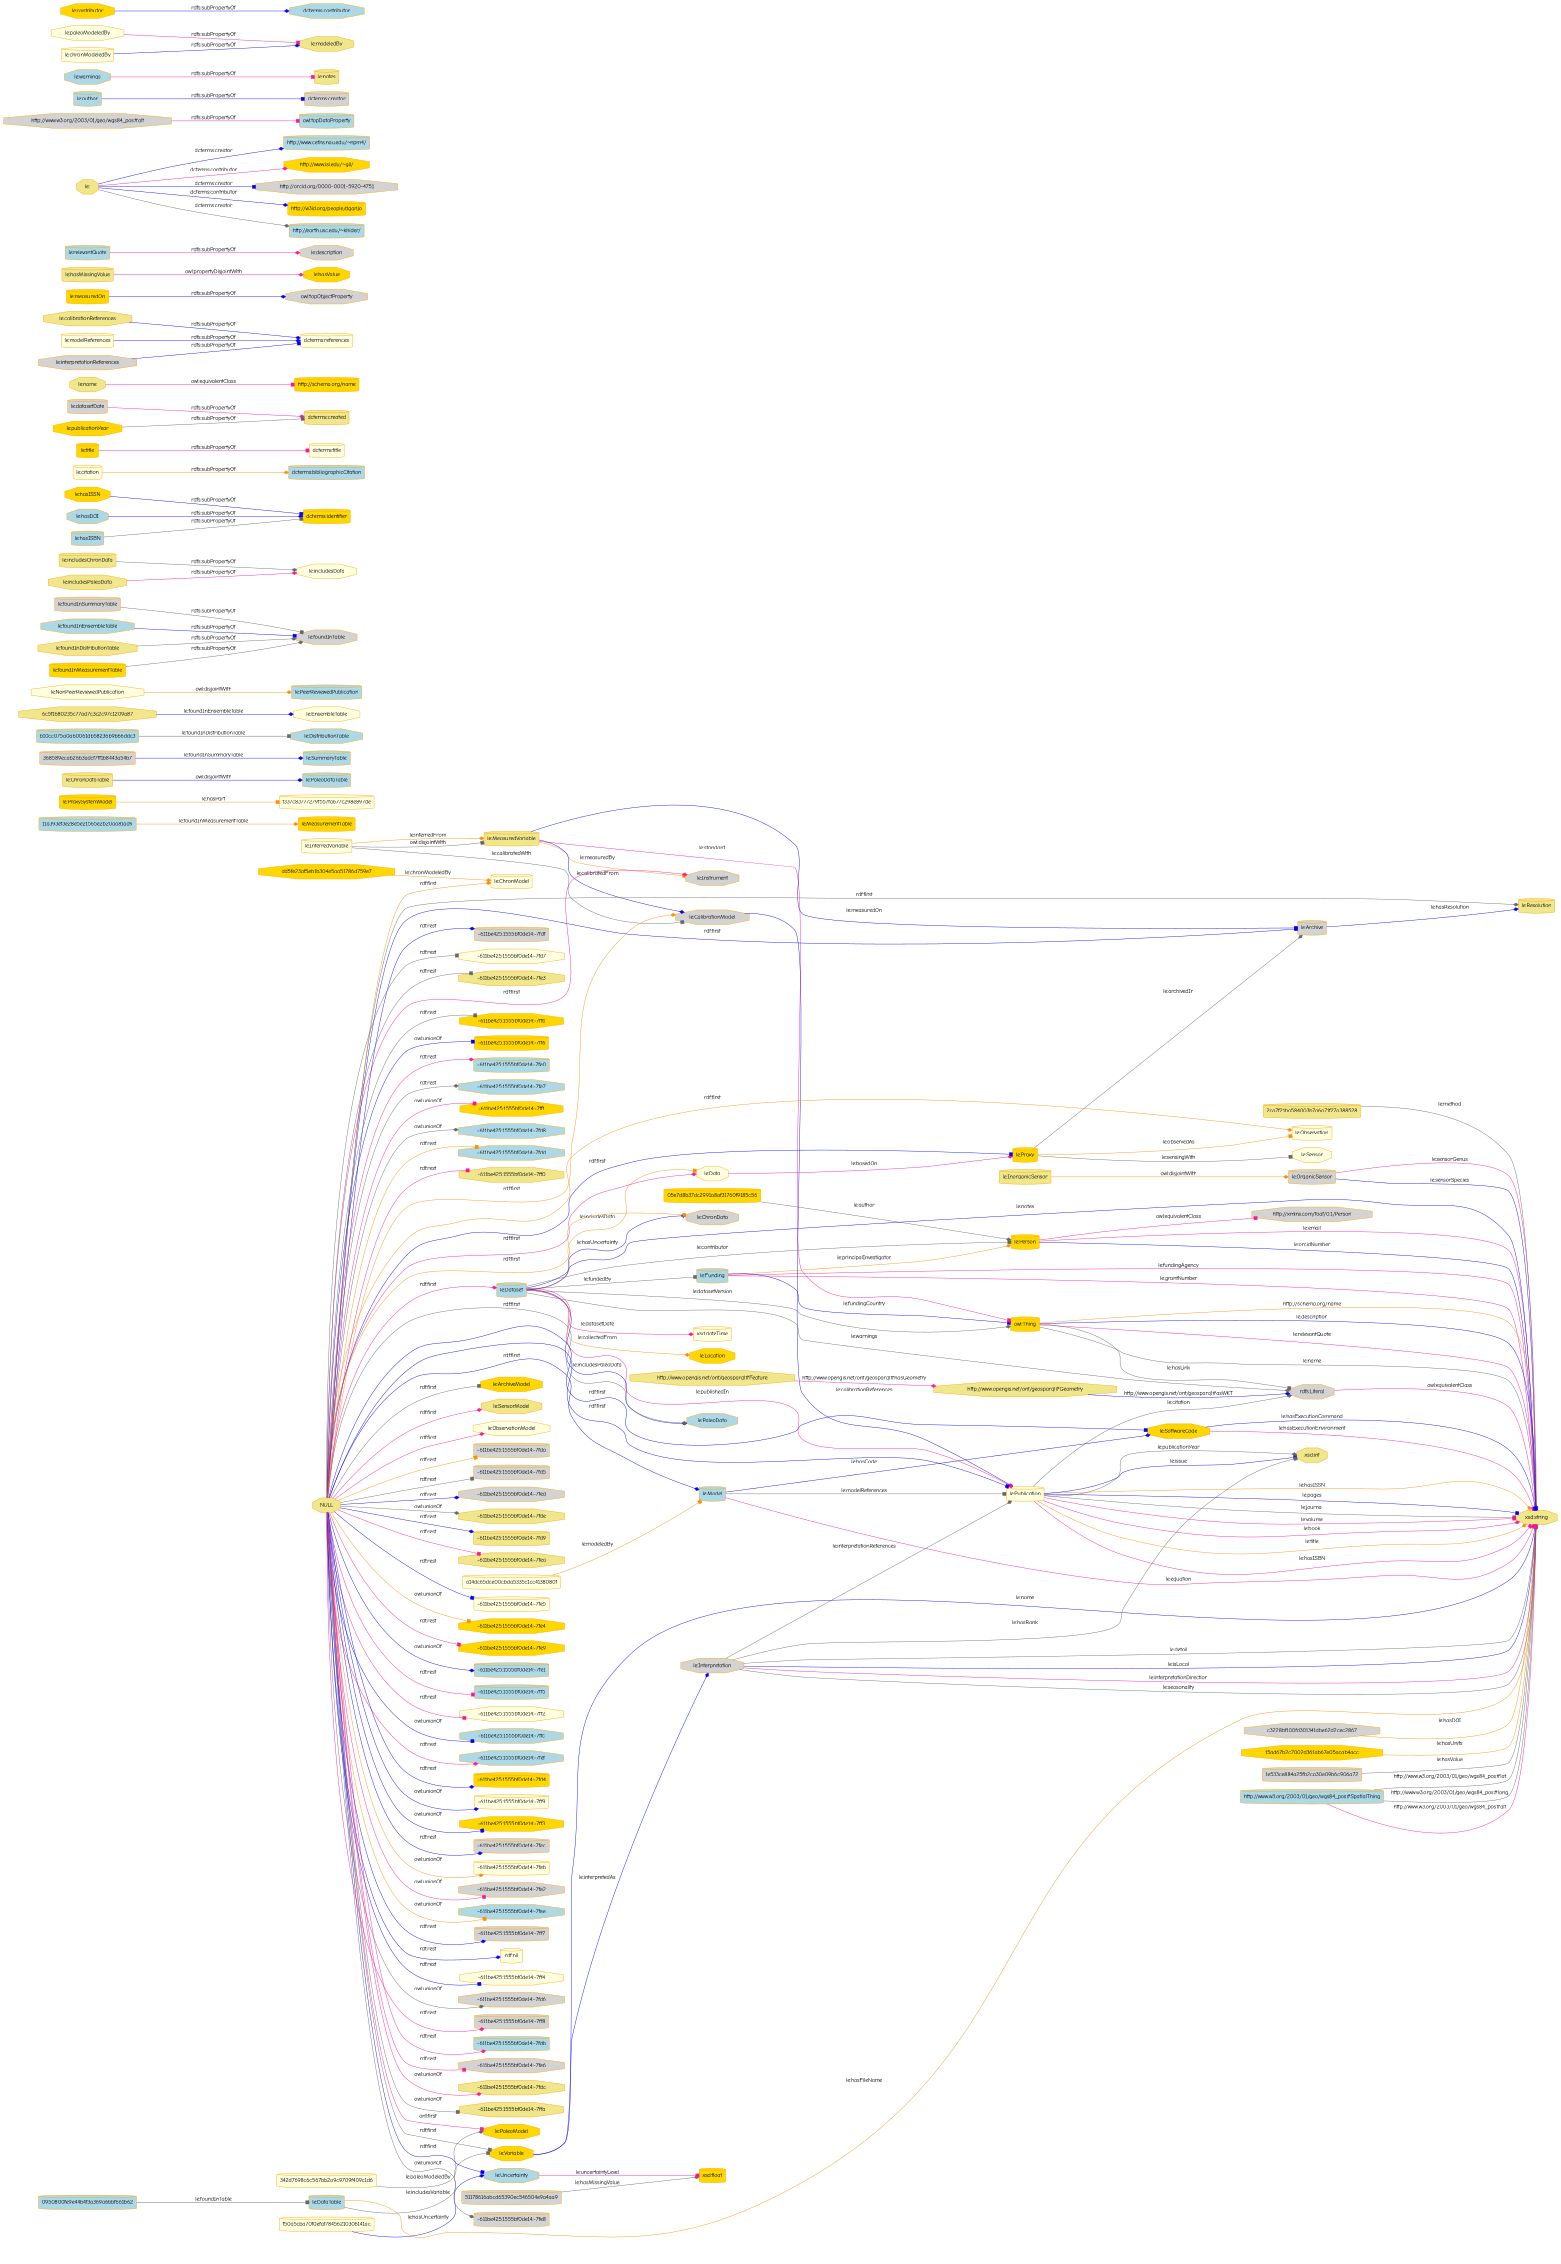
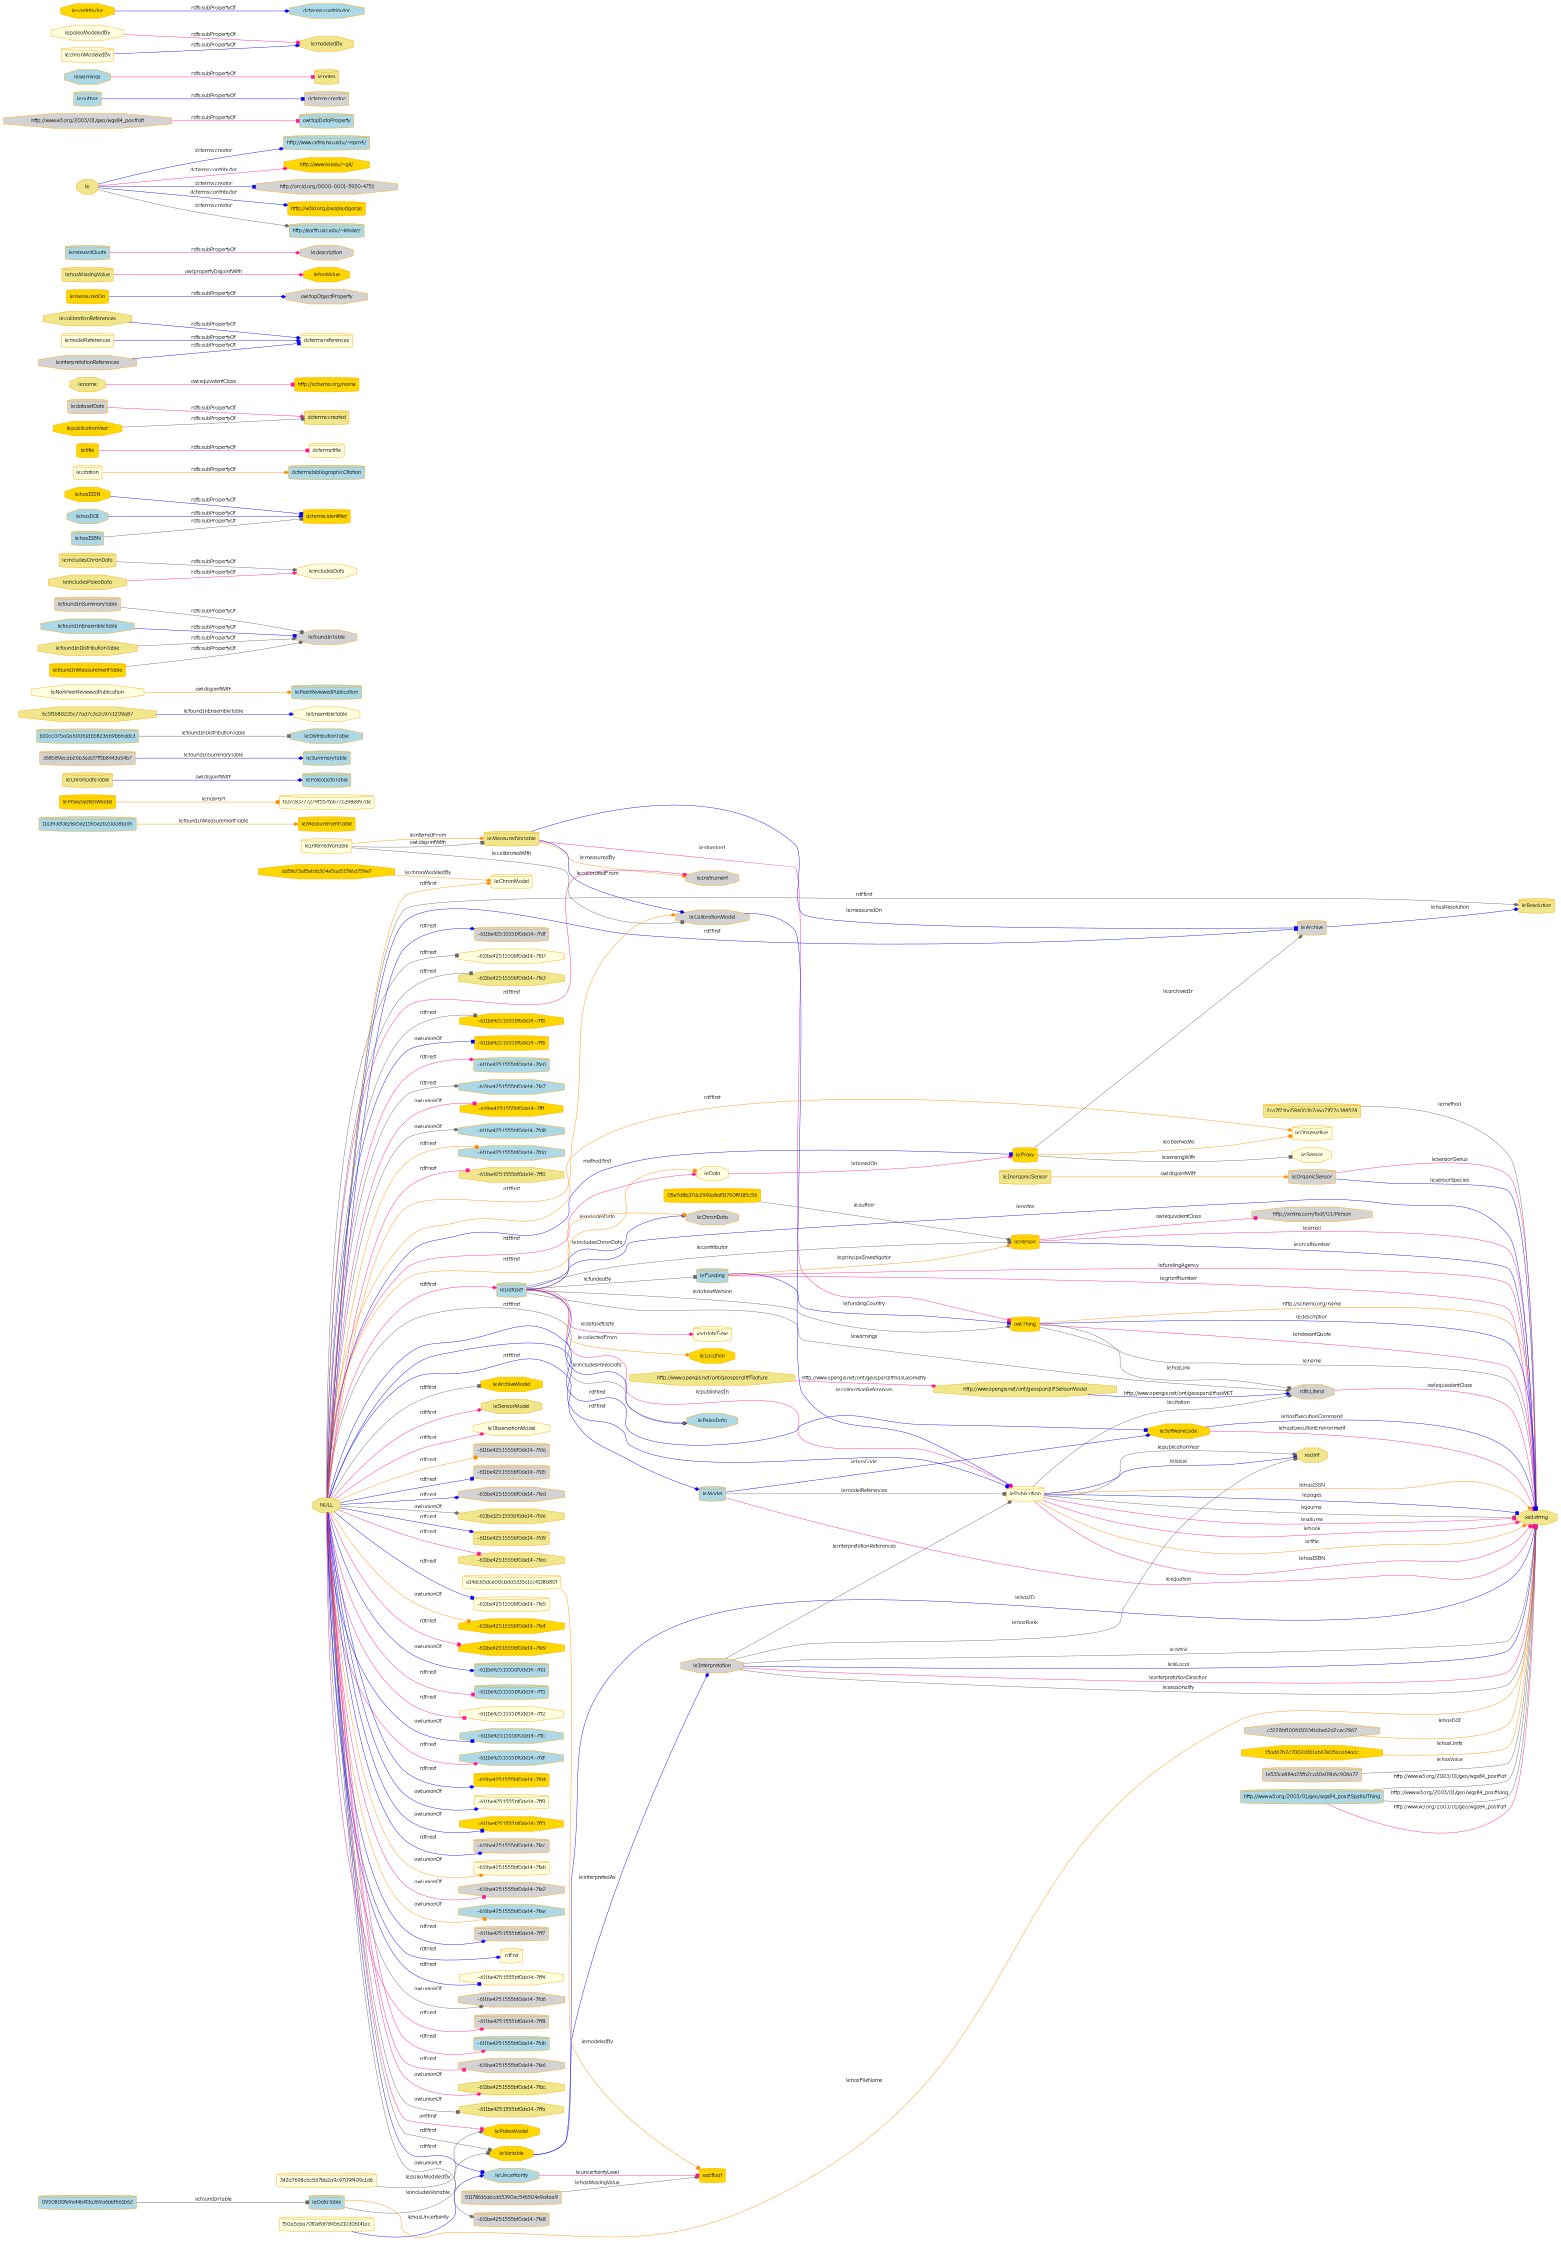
(597, 1161) -> (597, 1161)
(597, 1243) -> (597, 1243)
(1025, 1389) -> (1025, 1389)
(405, 1490) -> (405, 1490)
(512, 1516) -> (512, 1516)
(627, 1544) -> (570, 1856)
(1025, 1598) -> (1025, 1598)
